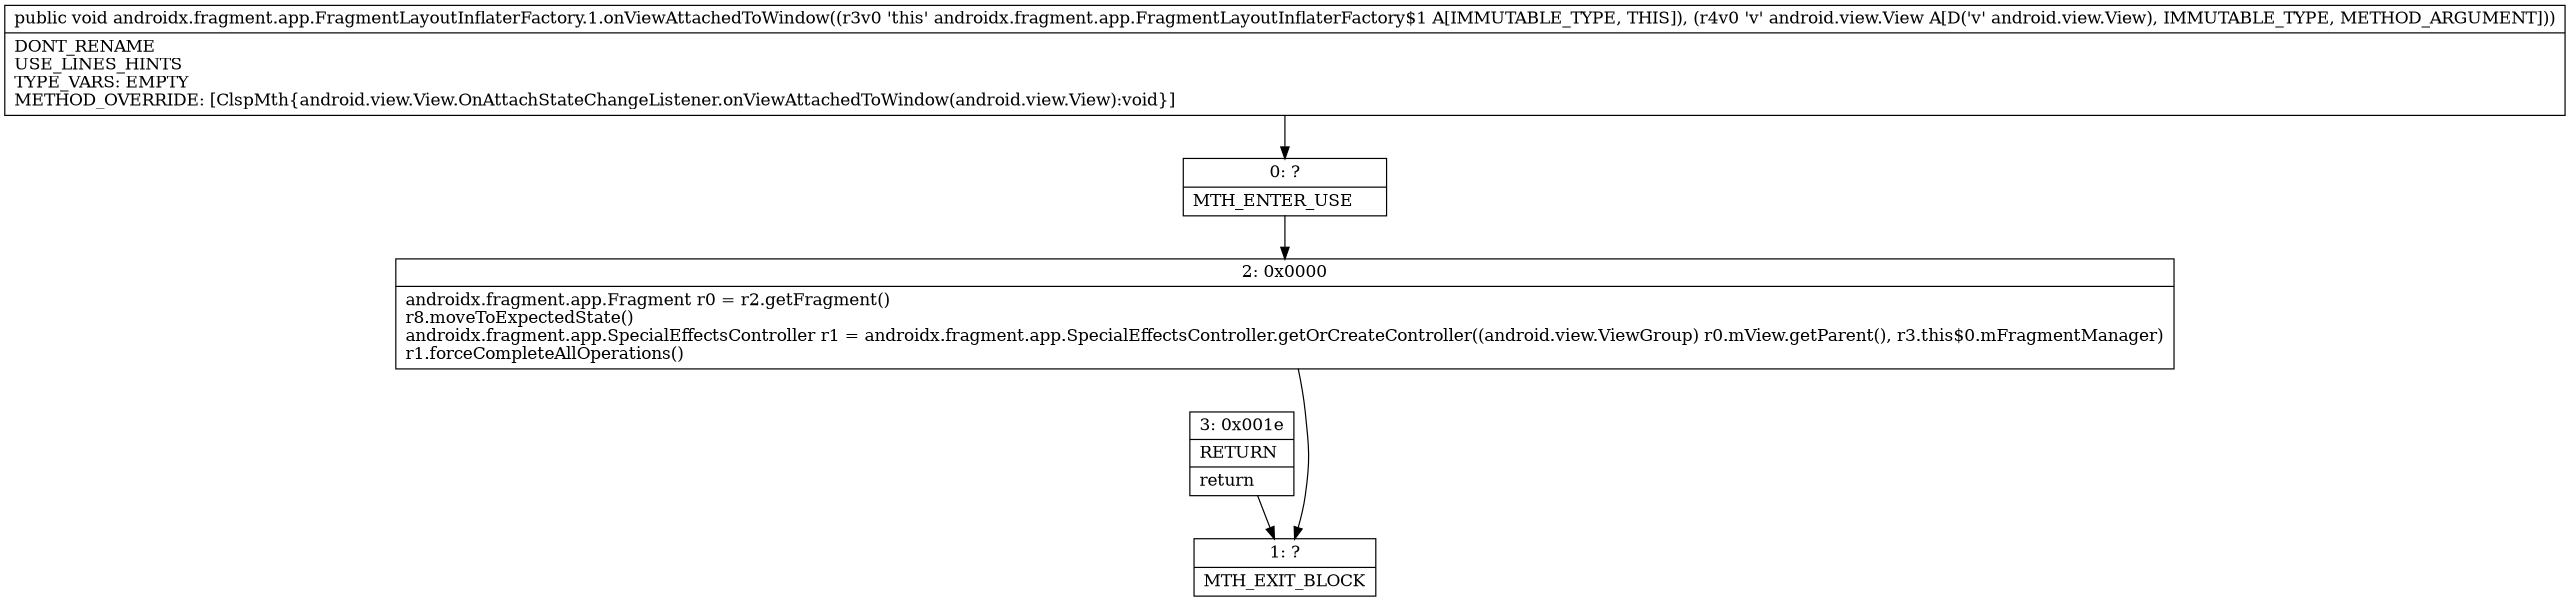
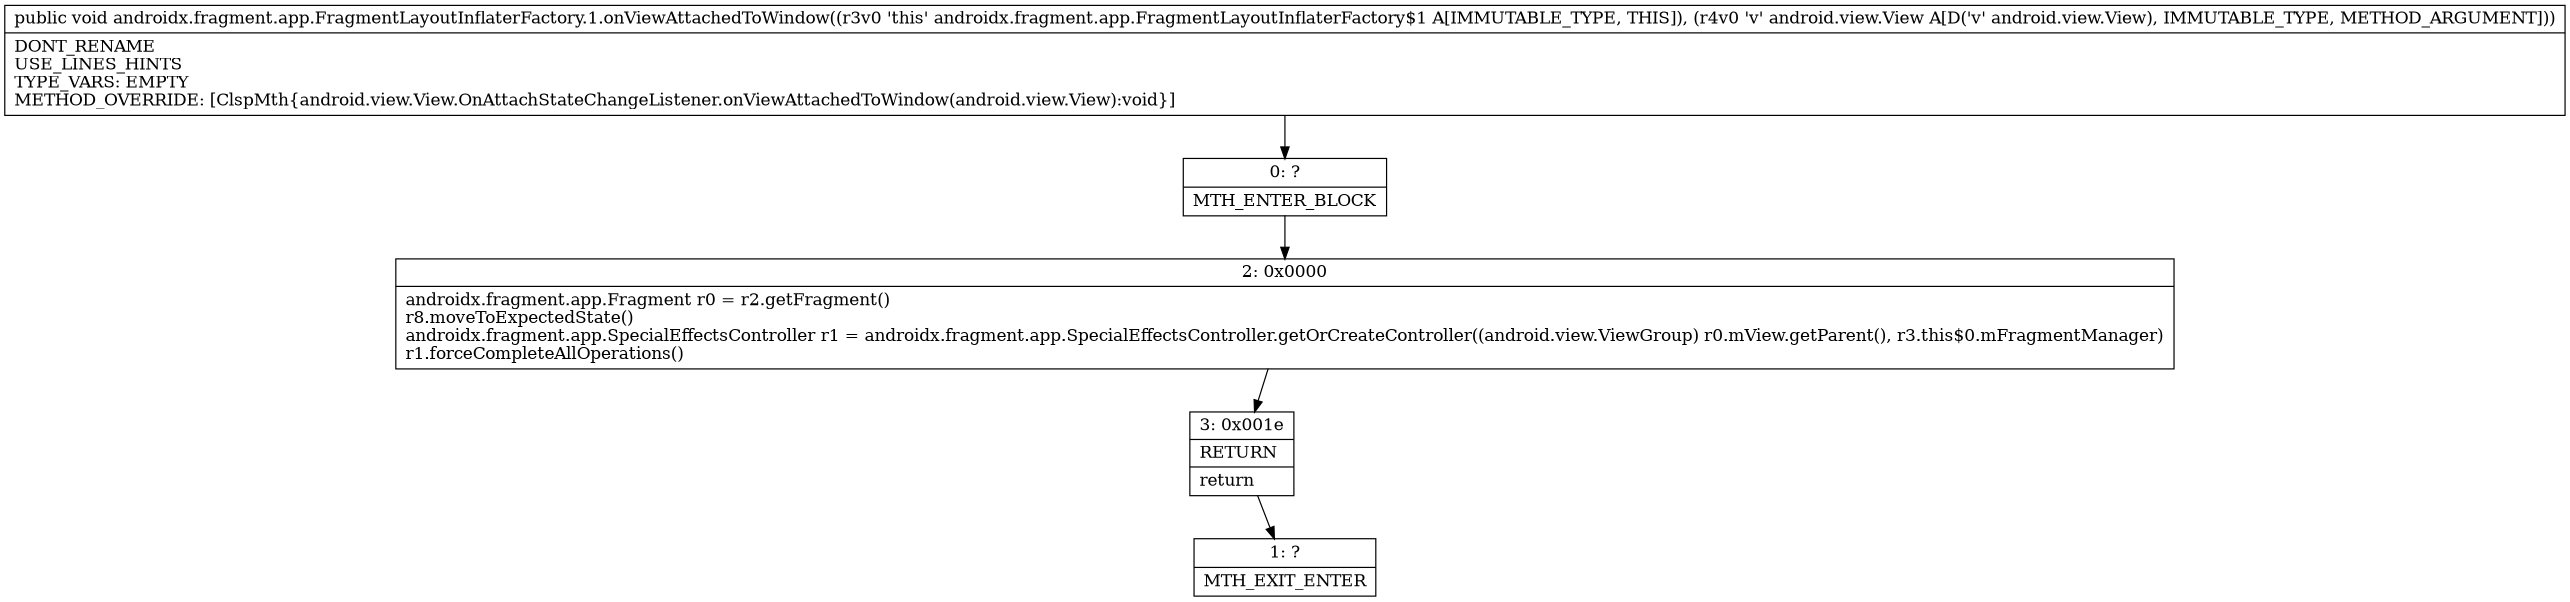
(1273, 201) -> (1285, 201)
(1308, 448) -> (1263, 385)
(1285, 581) -> (1285, 581)
